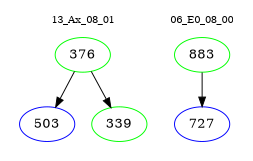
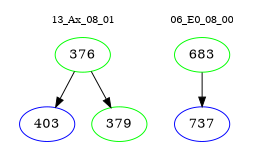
(202, 55) -> (202, 55)
(47, 124) -> (47, 124)
(119, 124) -> (119, 124)
(202, 124) -> (202, 124)
